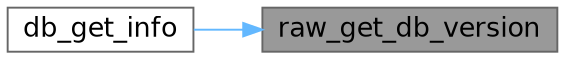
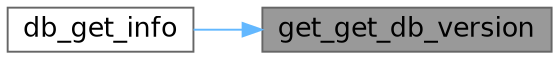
(410, 30) -> (407, 30)
